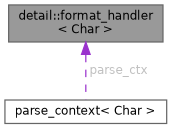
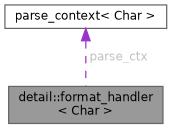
(86, 77) -> (86, 64)
